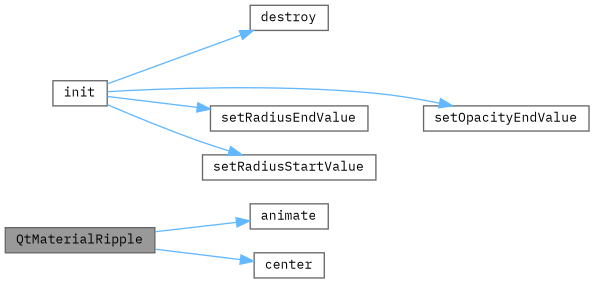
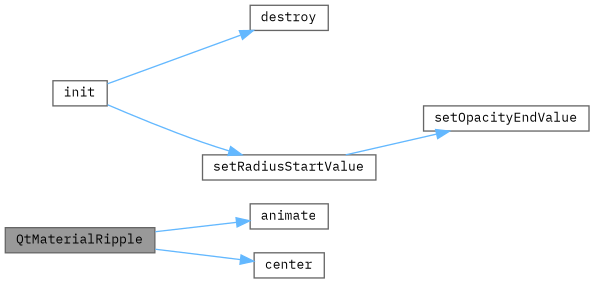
(274, 88) -> (391, 144)
(289, 118) -> none
